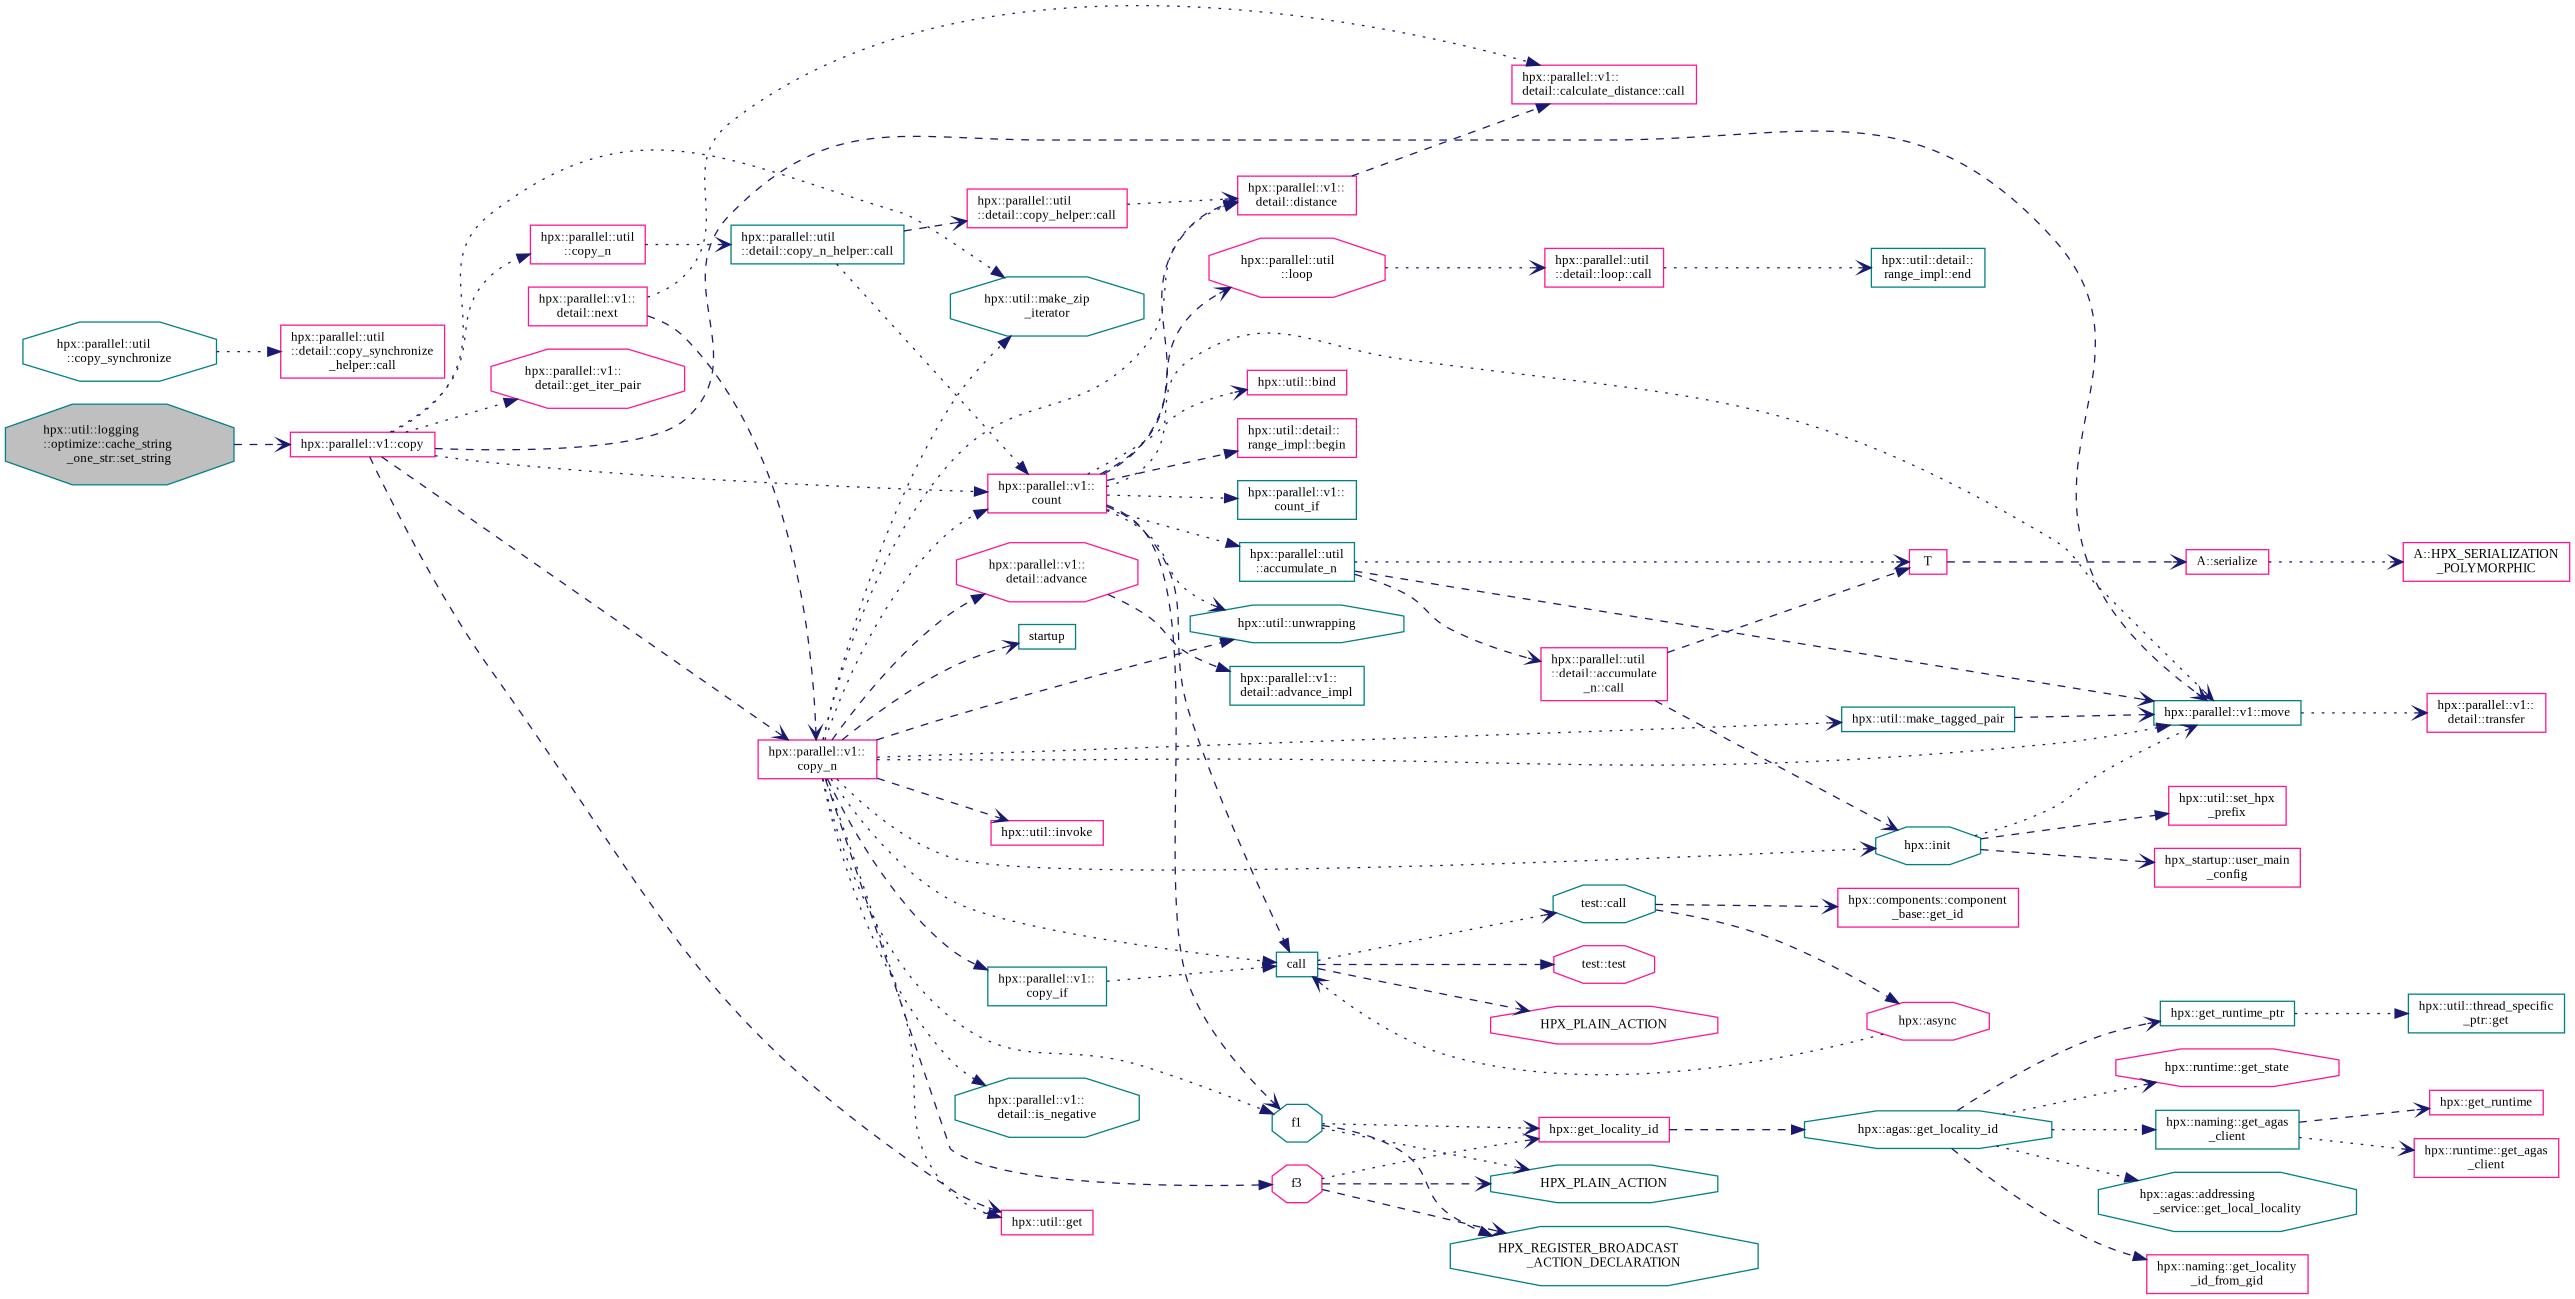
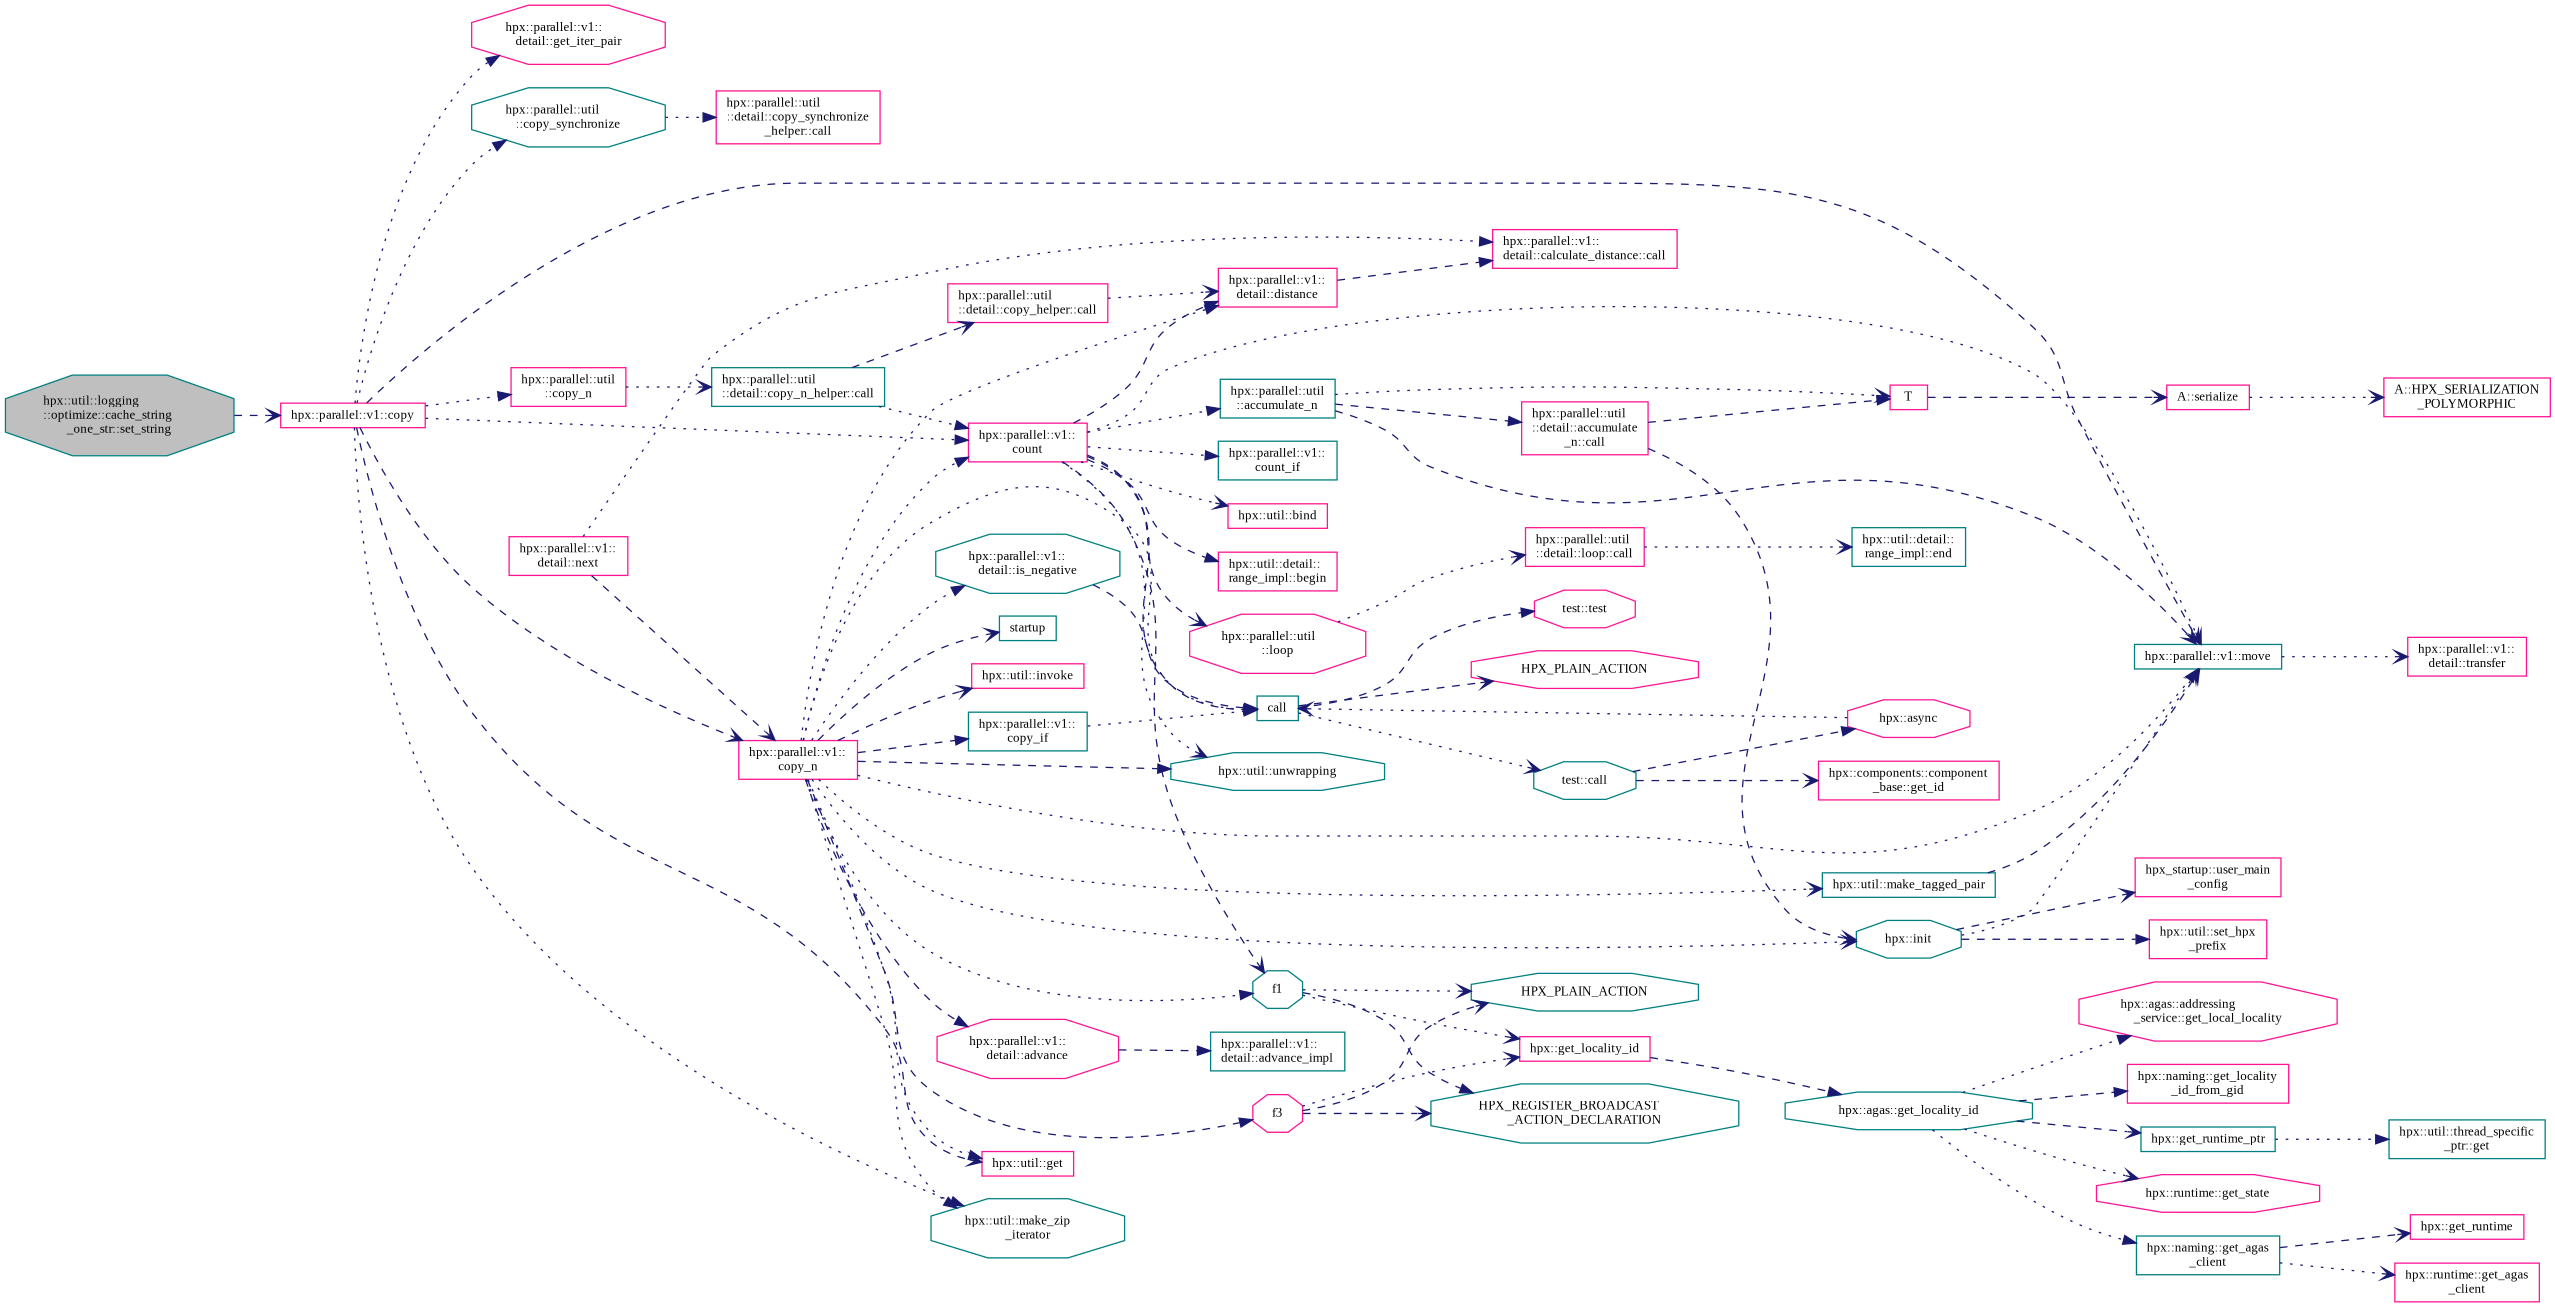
none -> (406, 263)
none -> (1134, 616)
(1438, 621) -> (1422, 413)
(2227, 1202) -> (2208, 1012)
